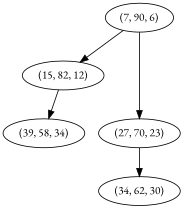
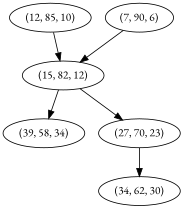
none -> (50, 18)
(139, 71) -> (98, 102)
